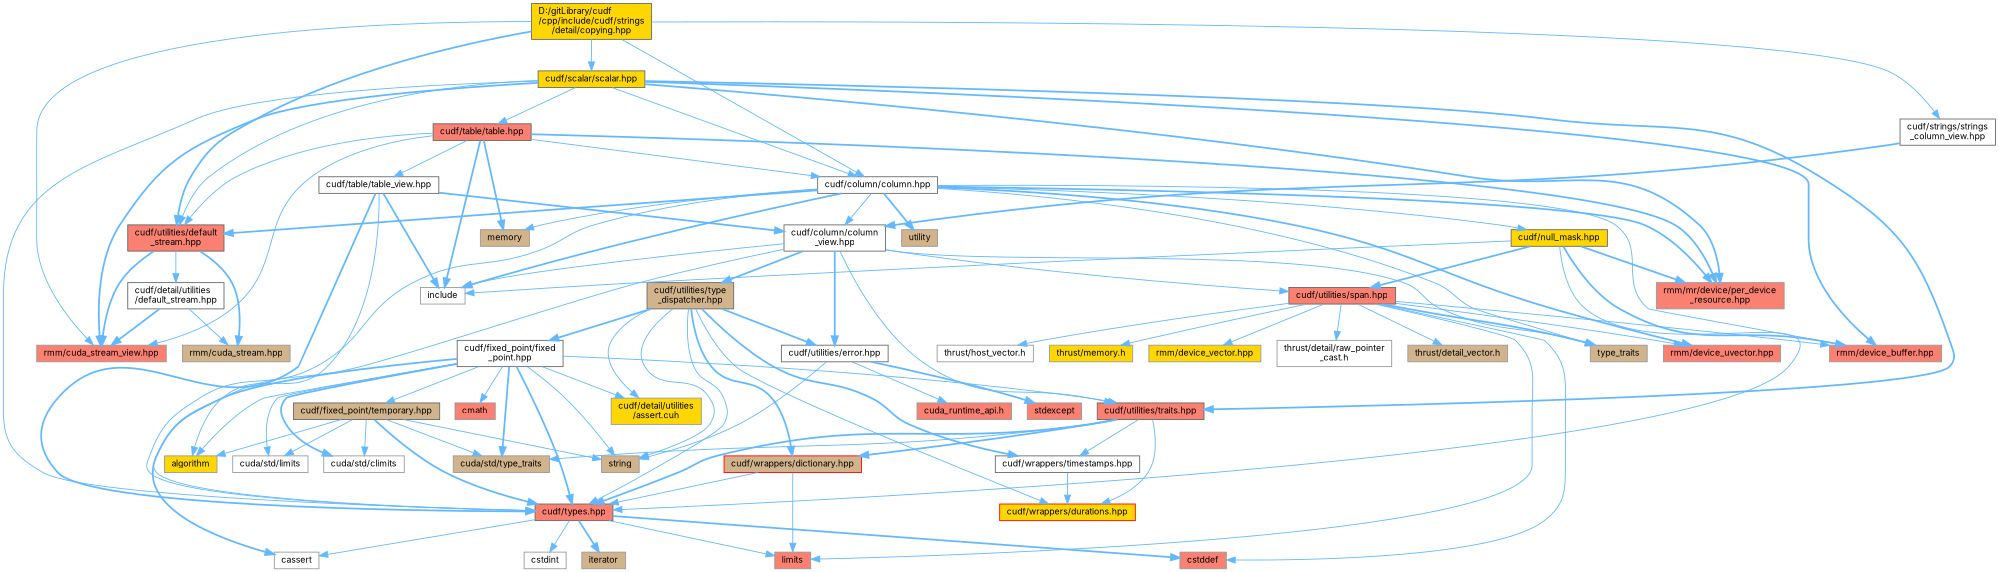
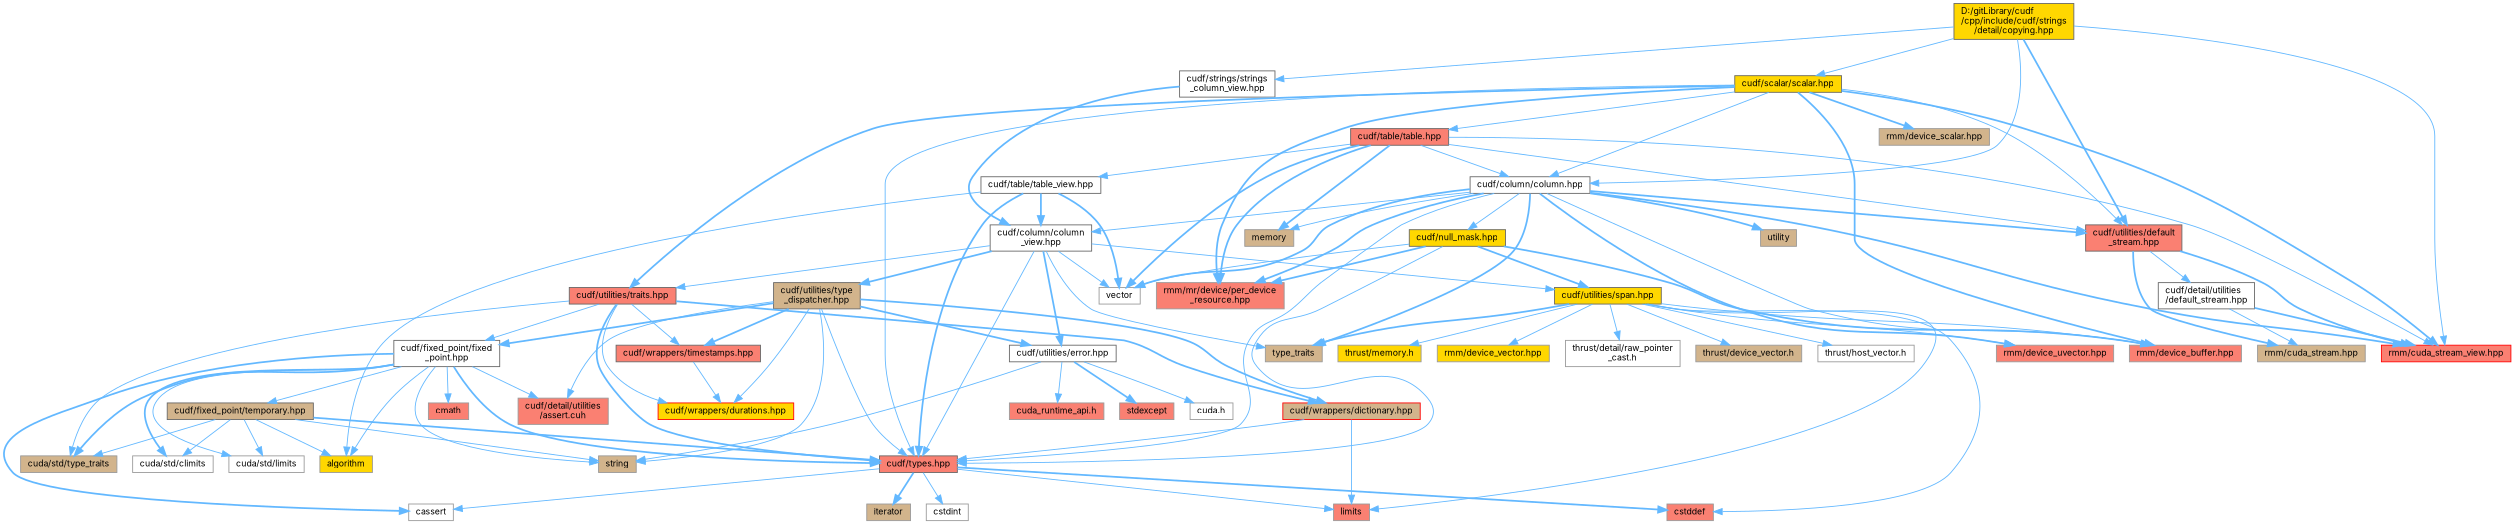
none -> (1934, 137)
(1270, 234) -> (1450, 291)
none -> (1991, 271)
(443, 296) -> (1120, 296)
(1342, 296) -> (1608, 296)
(102, 354) -> (2446, 354)
(1458, 354) -> (1749, 354)
(836, 372) -> (546, 321)
(656, 411) -> (563, 411)
none -> (1212, 411)
(1068, 464) -> (688, 354)
